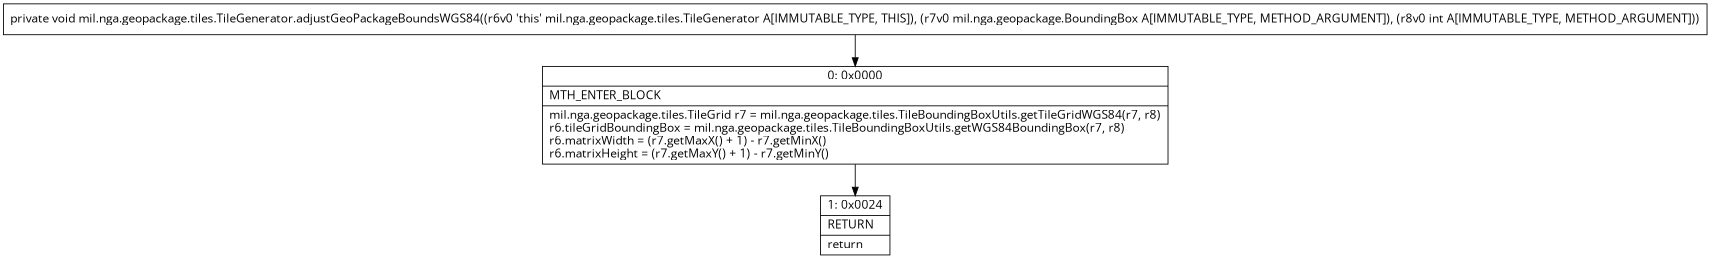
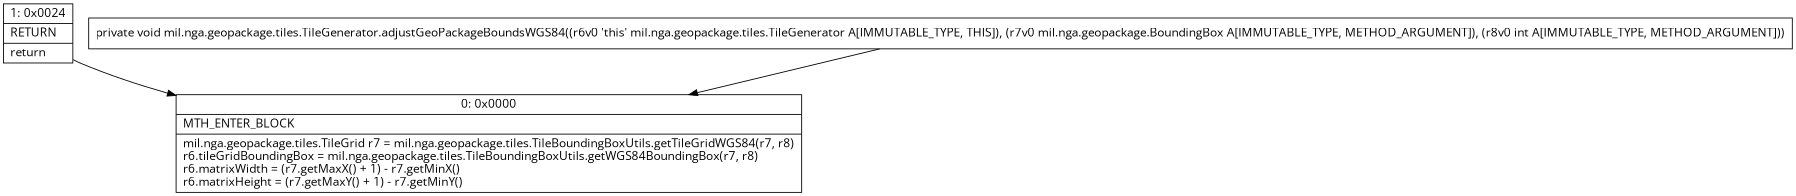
(855, 176) -> (120, 78)
